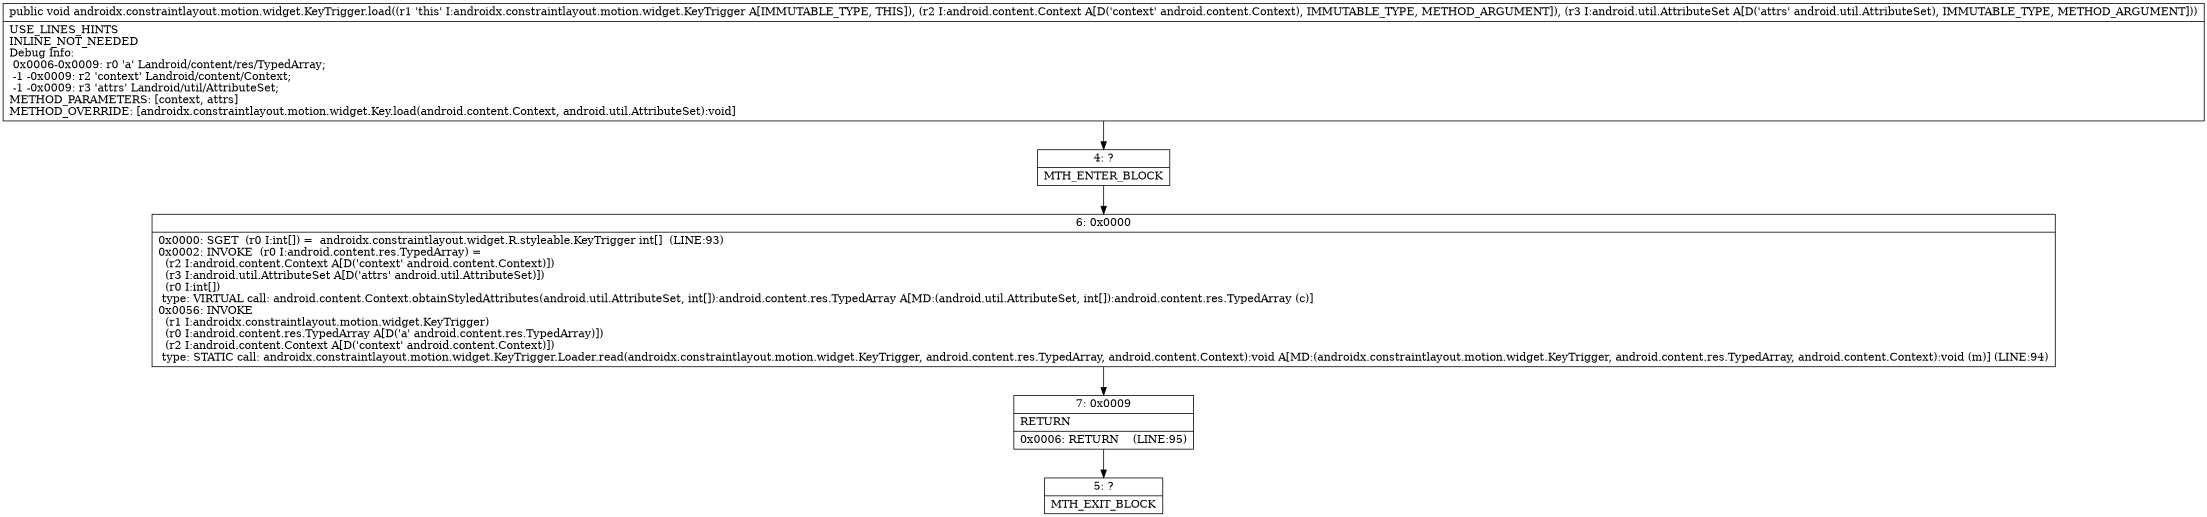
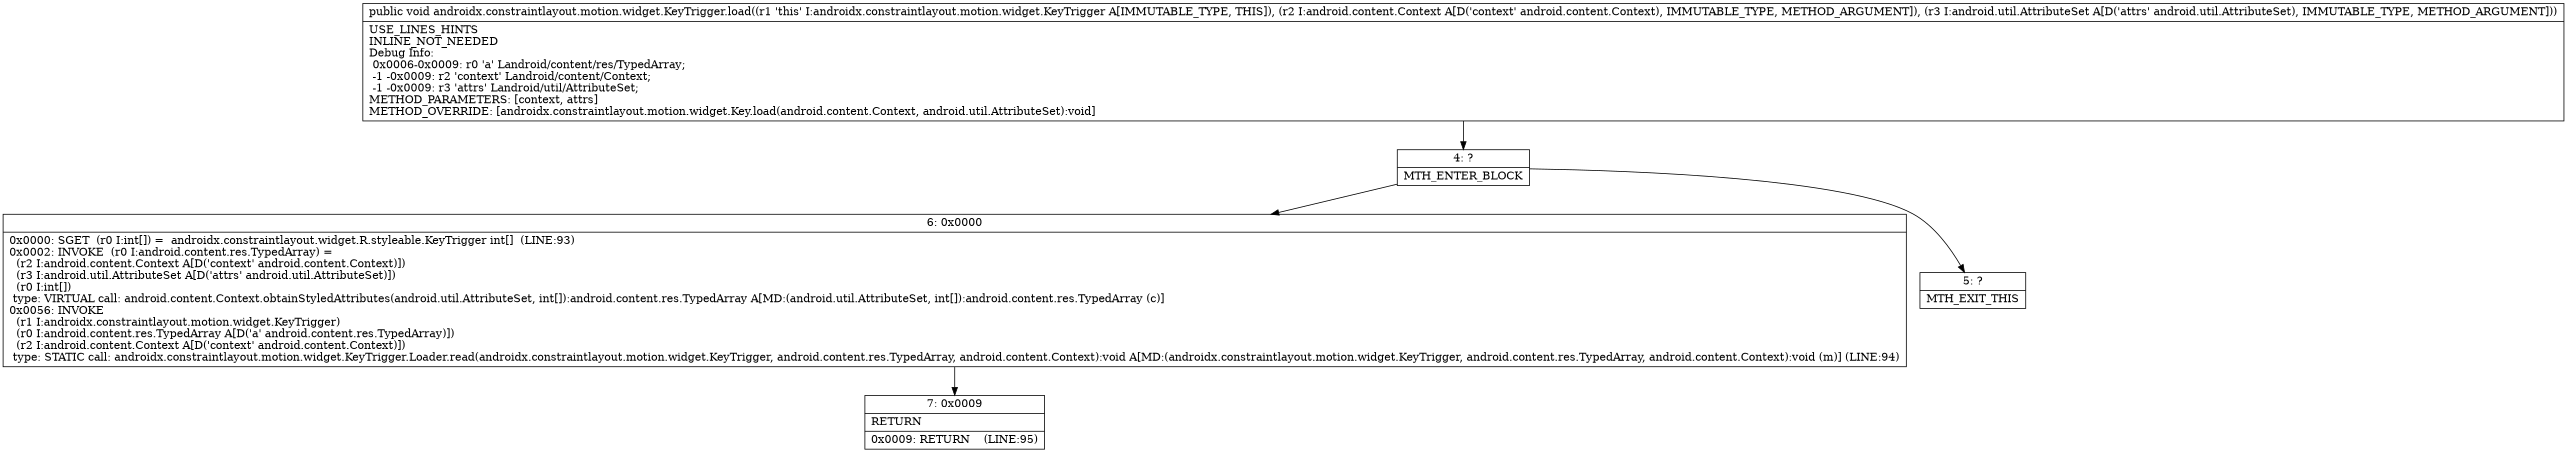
(1104, 440) -> (955, 440)
(1104, 460) -> (1759, 181)
(1104, 504) -> (1973, 299)
